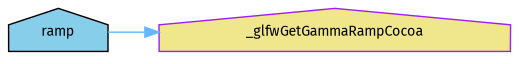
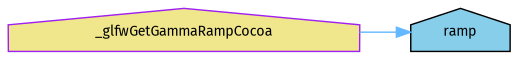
(126, 32) -> (378, 32)
